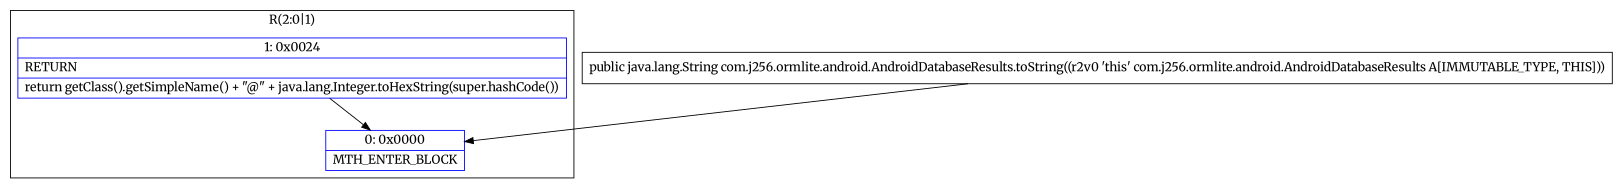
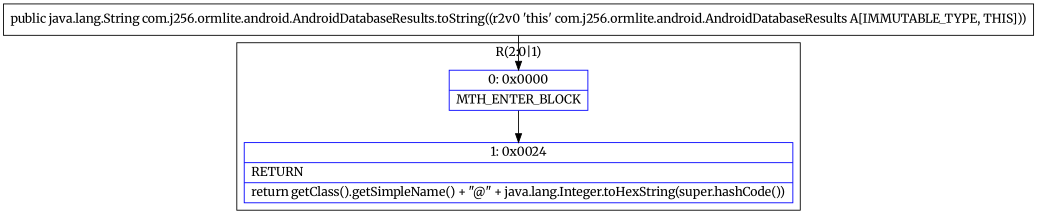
(346, 111) -> (519, 122)
